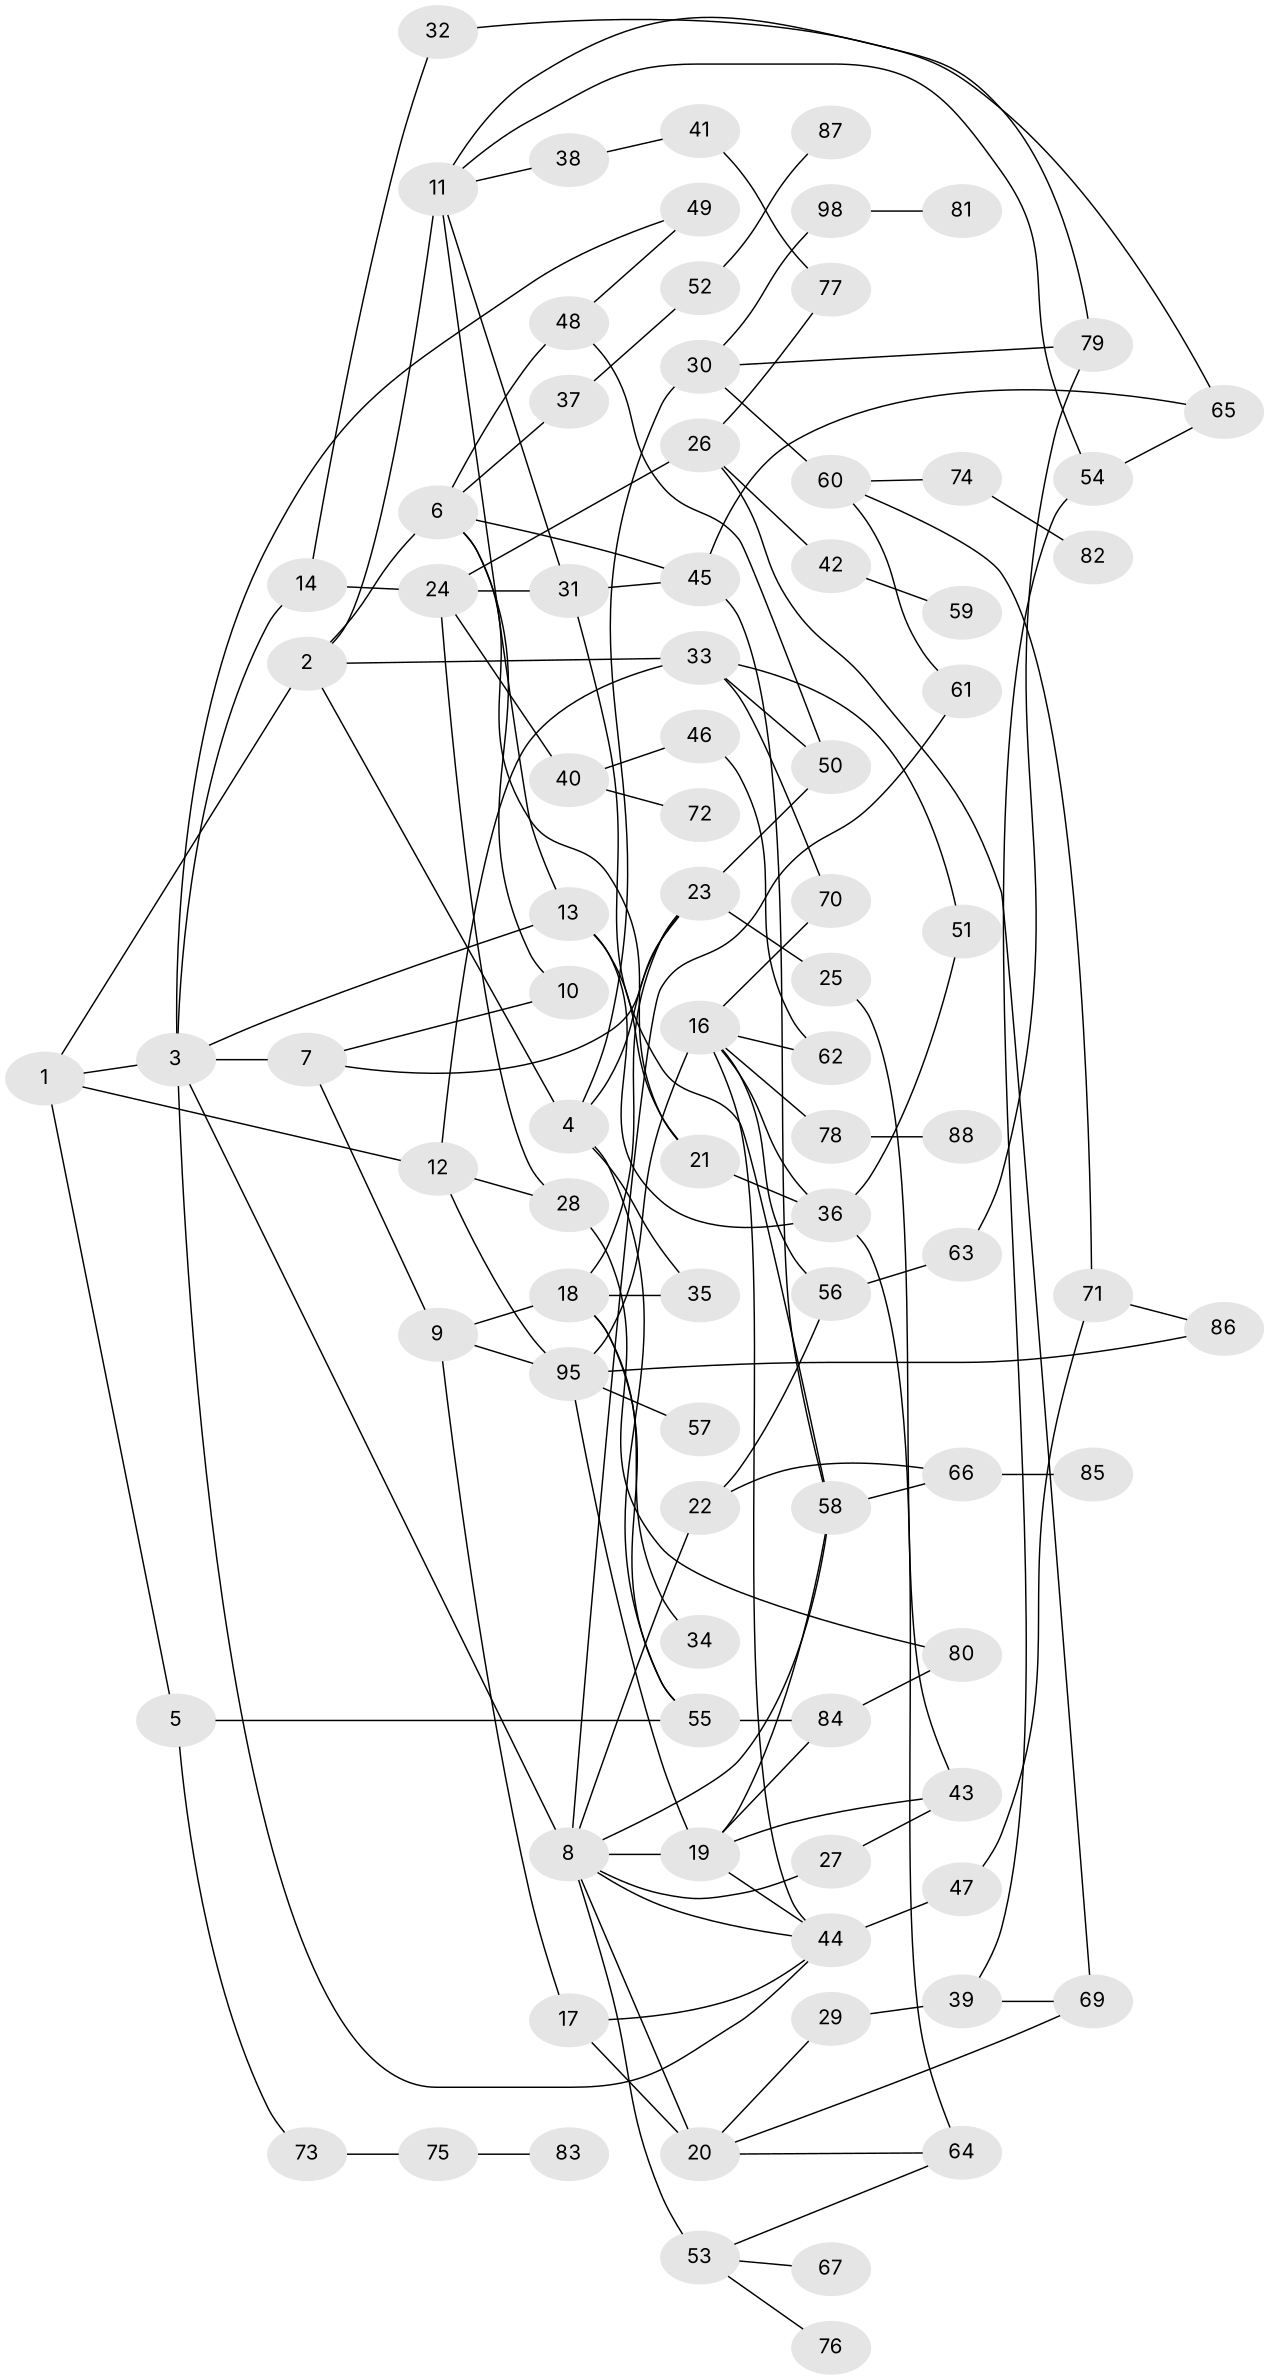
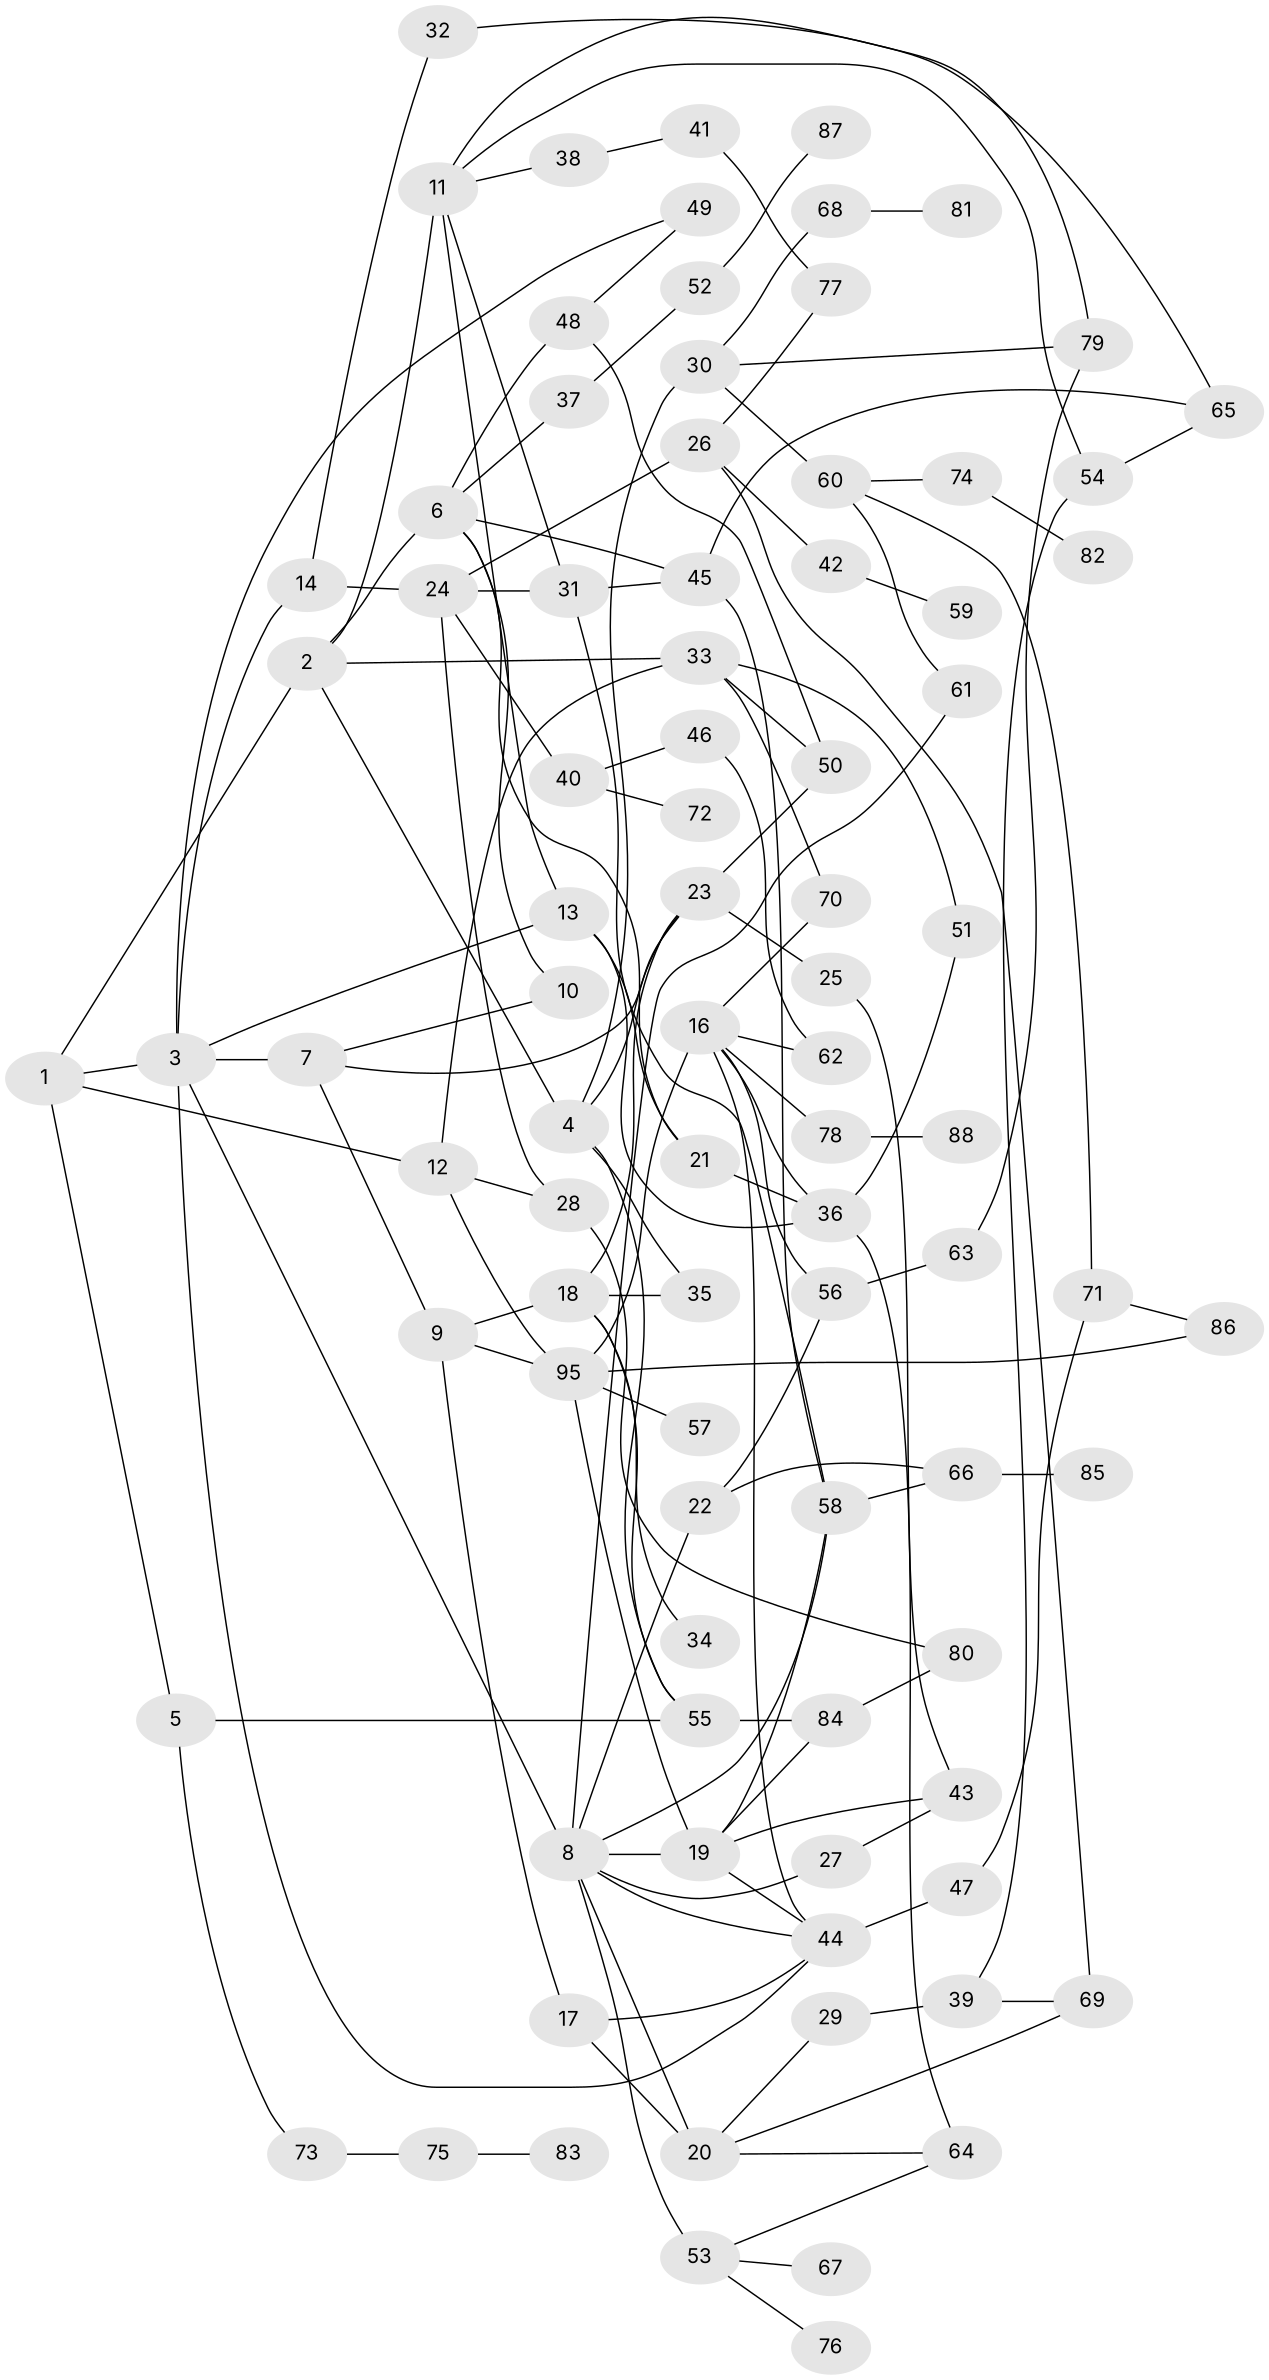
(831, 211) -> (831, 211)
